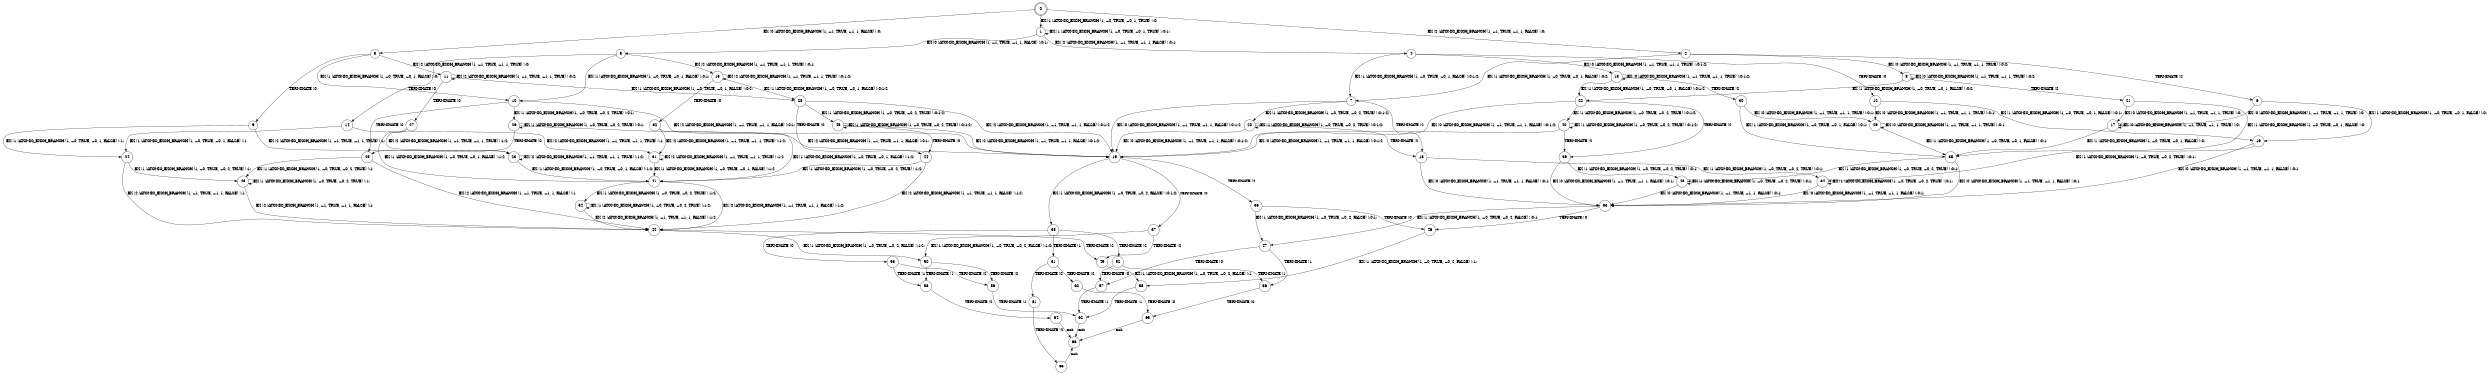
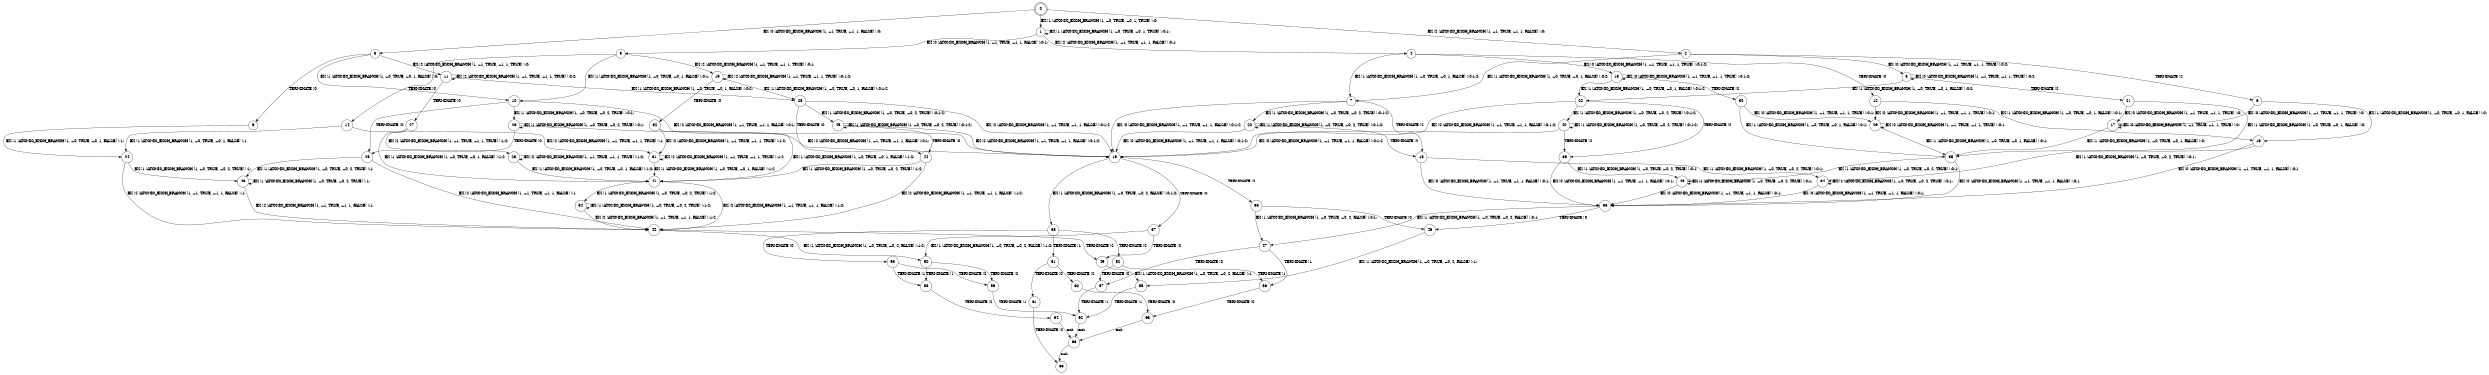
(363, 150) -> none
(1069, 356) -> (1062, 350)
